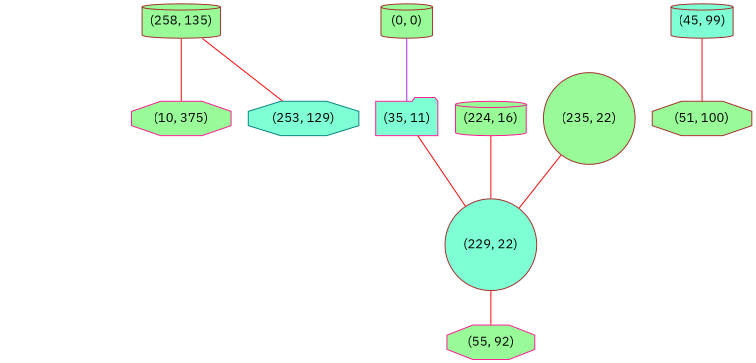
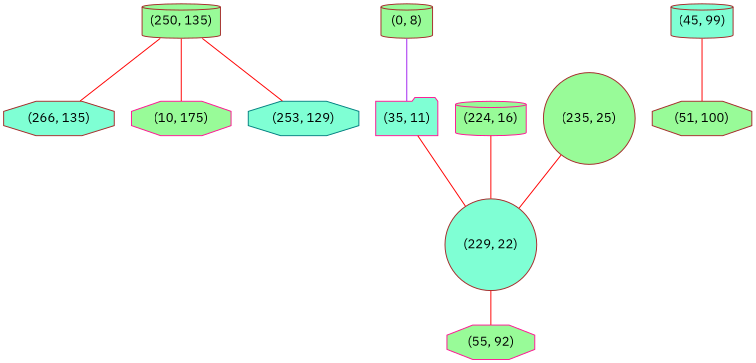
(181, 21) -> (181, 21)
(407, 21) -> (407, 21)
none -> (59, 118)
(181, 118) -> (181, 118)
(589, 118) -> (589, 118)
